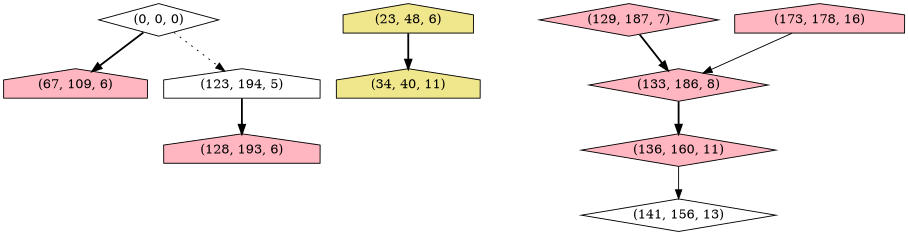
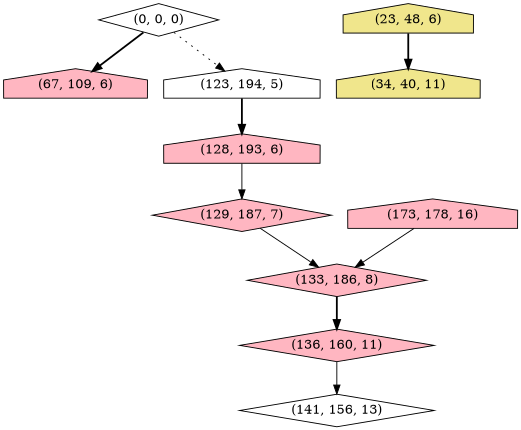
(651, 49) -> (285, 245)
none -> (242, 177)
